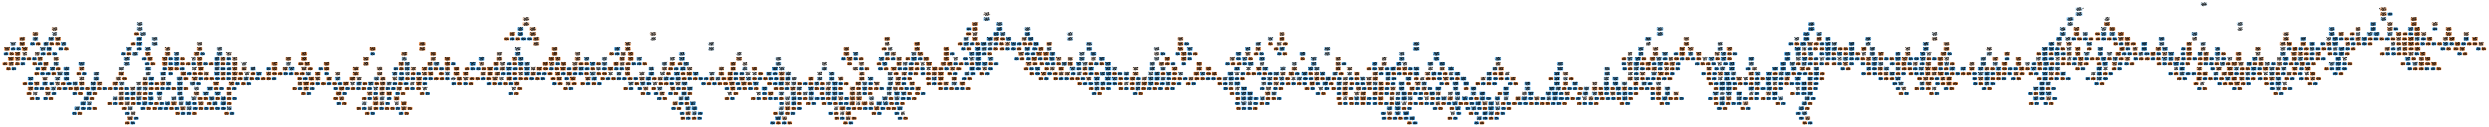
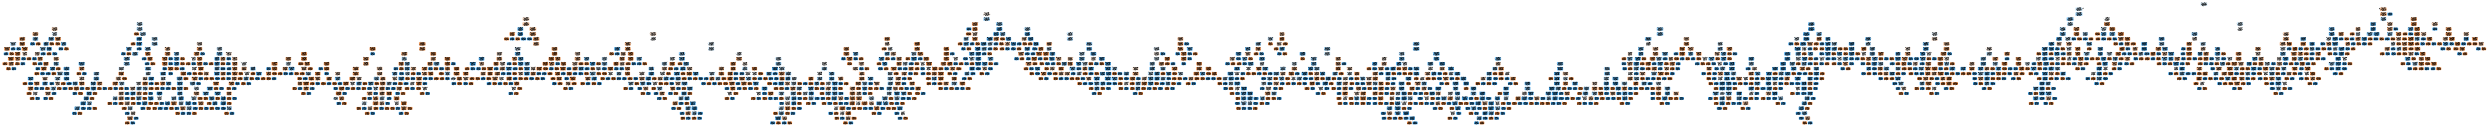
(336, 98) -> (336, 98)
(151, 103) -> (151, 103)
